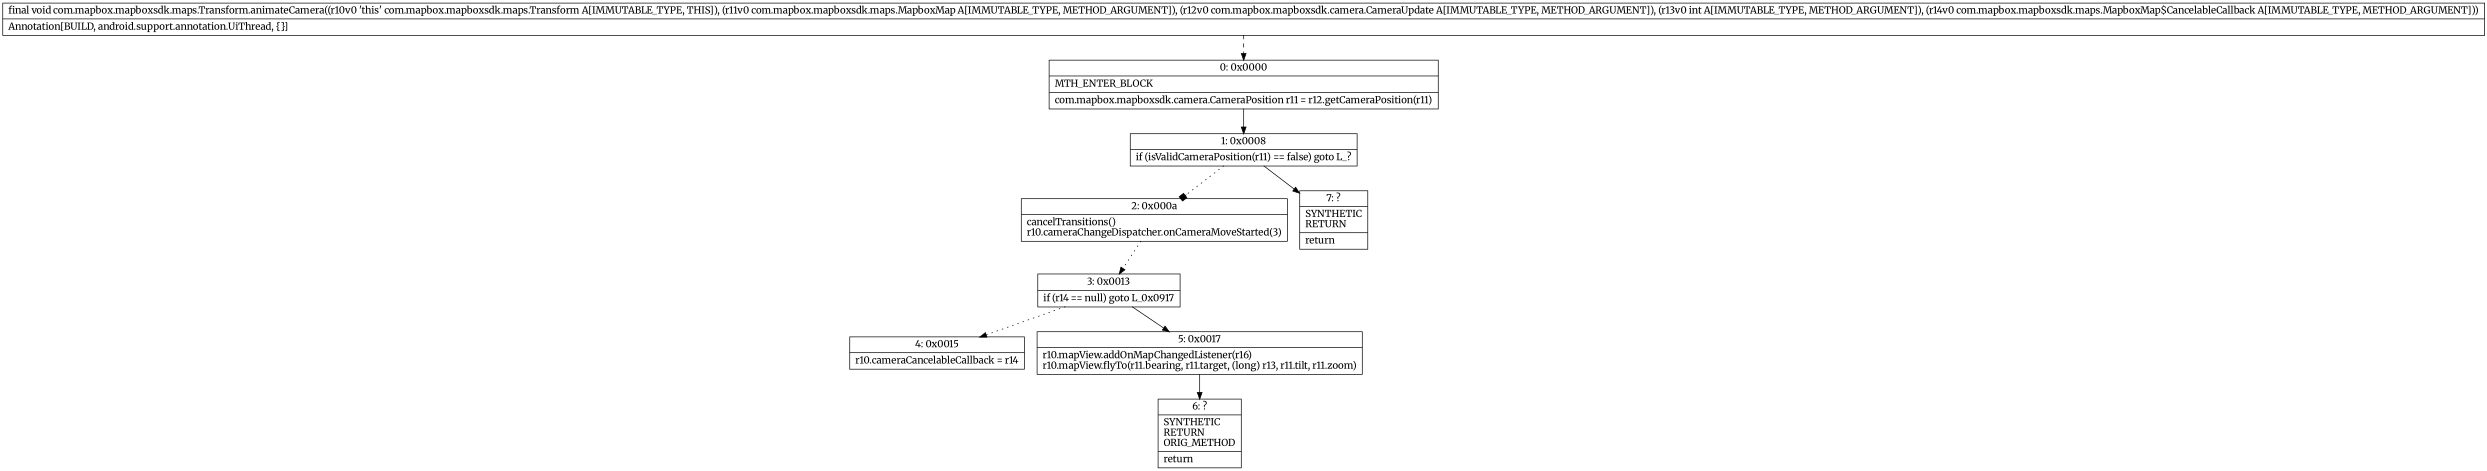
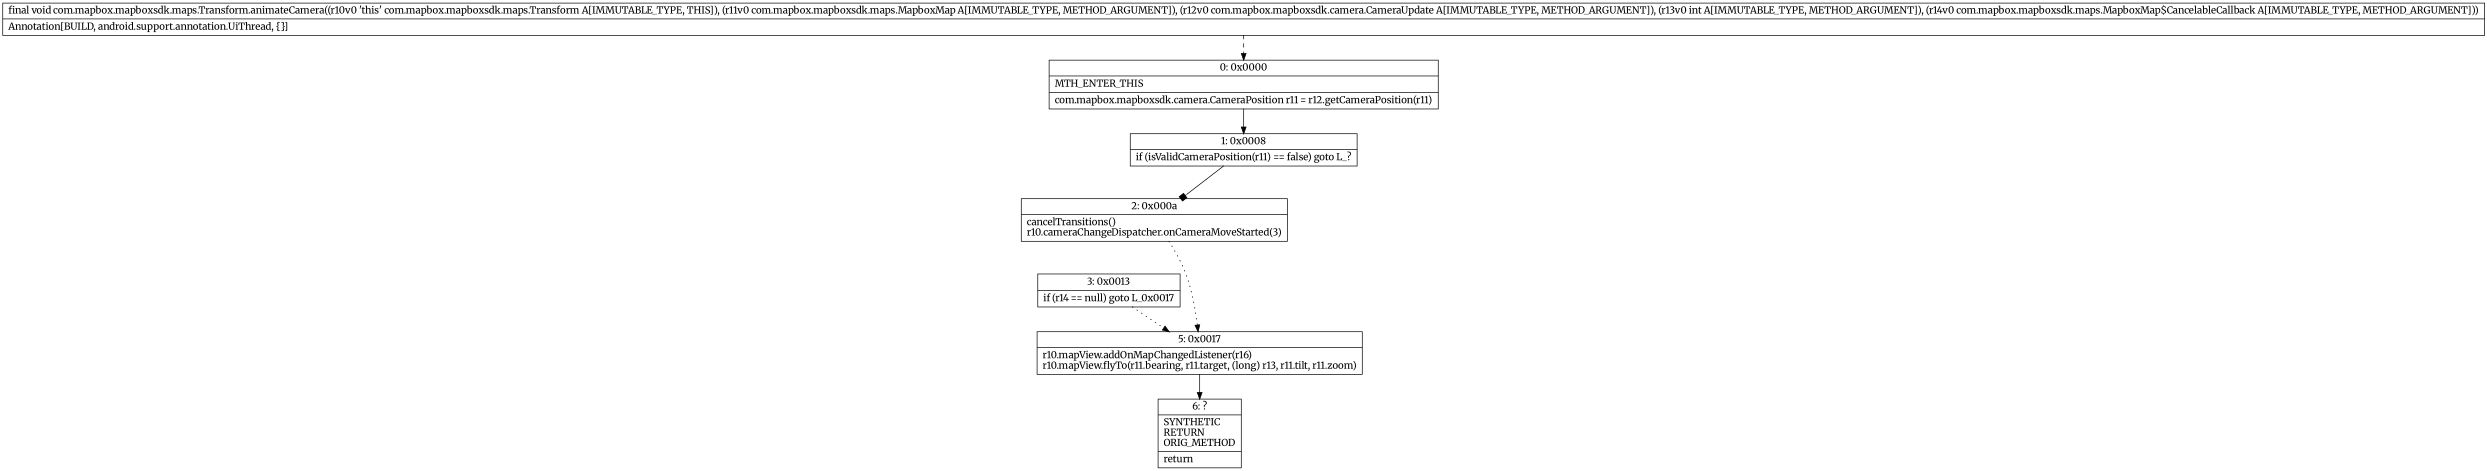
(1104, 84) -> (1099, 84)
(1205, 180) -> (1205, 180)
(1334, 220) -> none
(1132, 255) -> (1188, 281)
(1109, 298) -> (1109, 298)
(1148, 317) -> (1148, 317)
(937, 353) -> none
